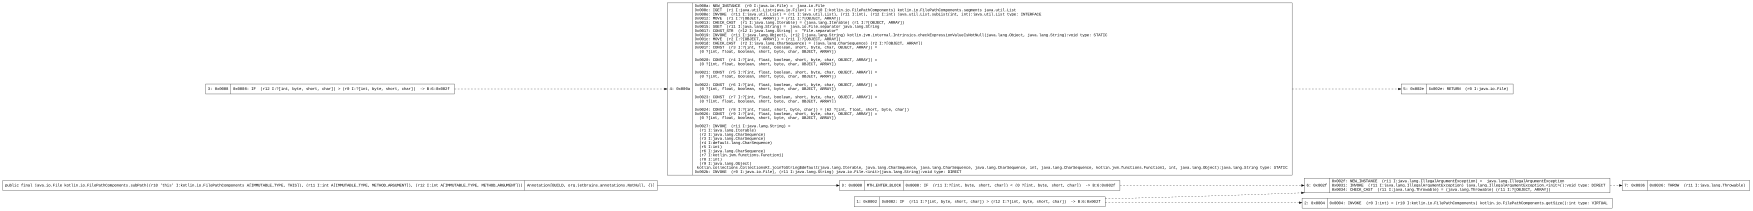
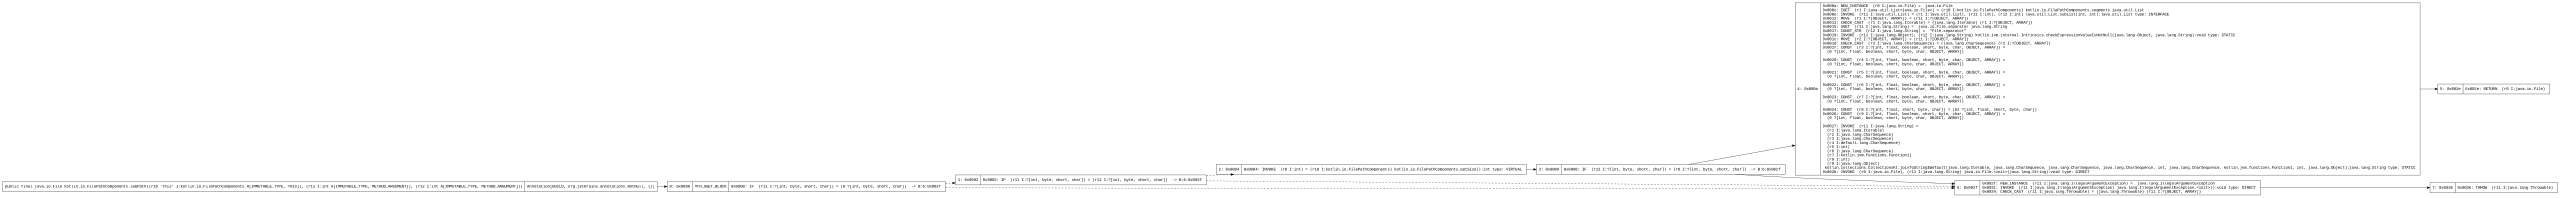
(559, 89) -> (1741, 155)
(1345, 89) -> (2428, 89)
none -> (1530, 169)
none -> (1844, 180)
none -> (949, 183)
(884, 185) -> (711, 186)
(1615, 185) -> (2344, 188)
